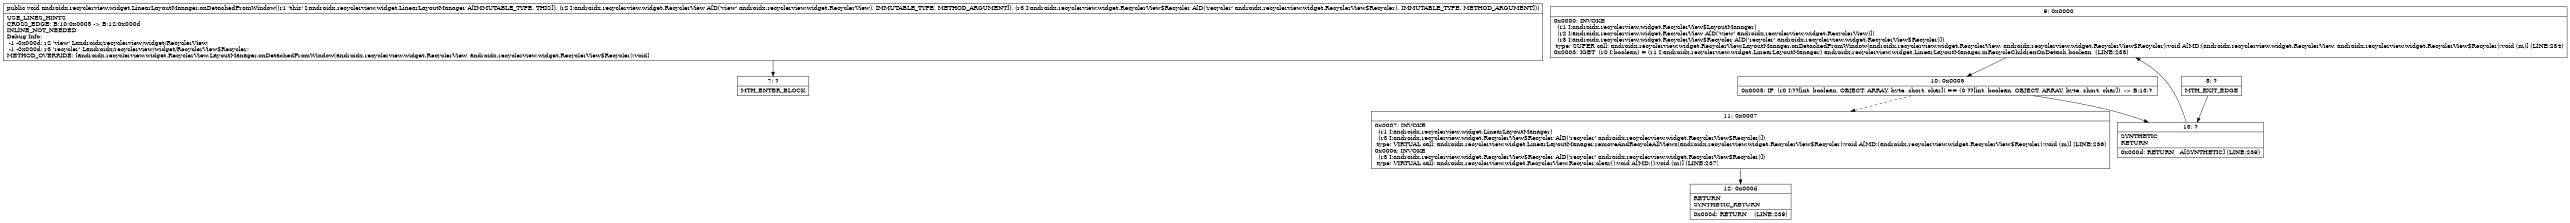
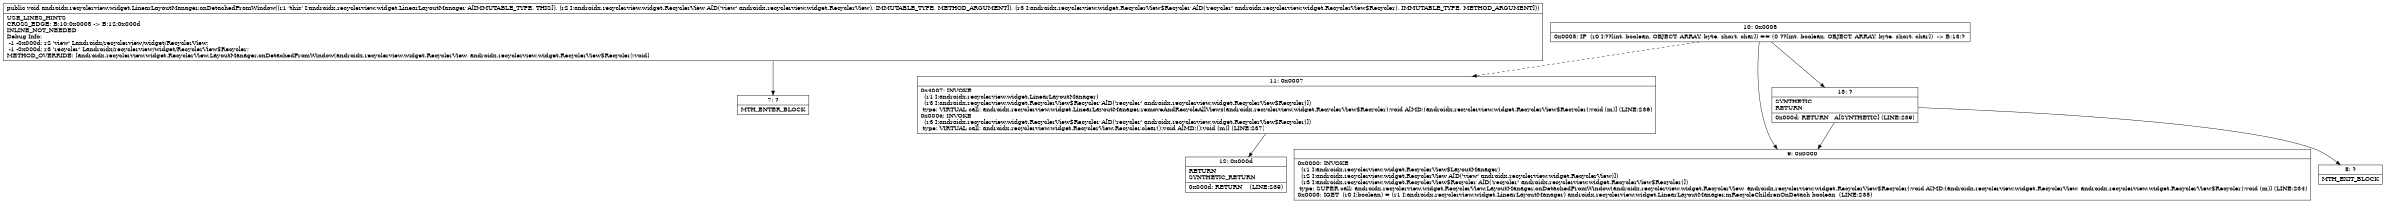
(1989, 66) -> (1759, 95)
(2211, 91) -> (2350, 179)
(2203, 107) -> (2130, 120)
(1402, 126) -> (948, 91)
